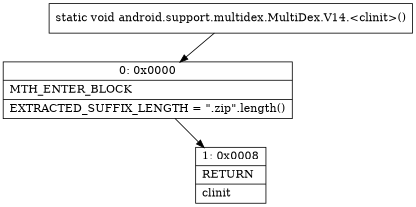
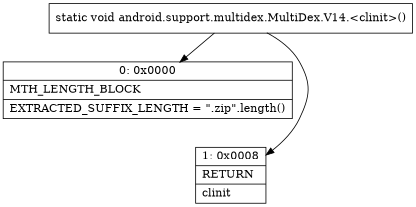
(71, 89) -> (75, 89)
(187, 130) -> (308, 89)
